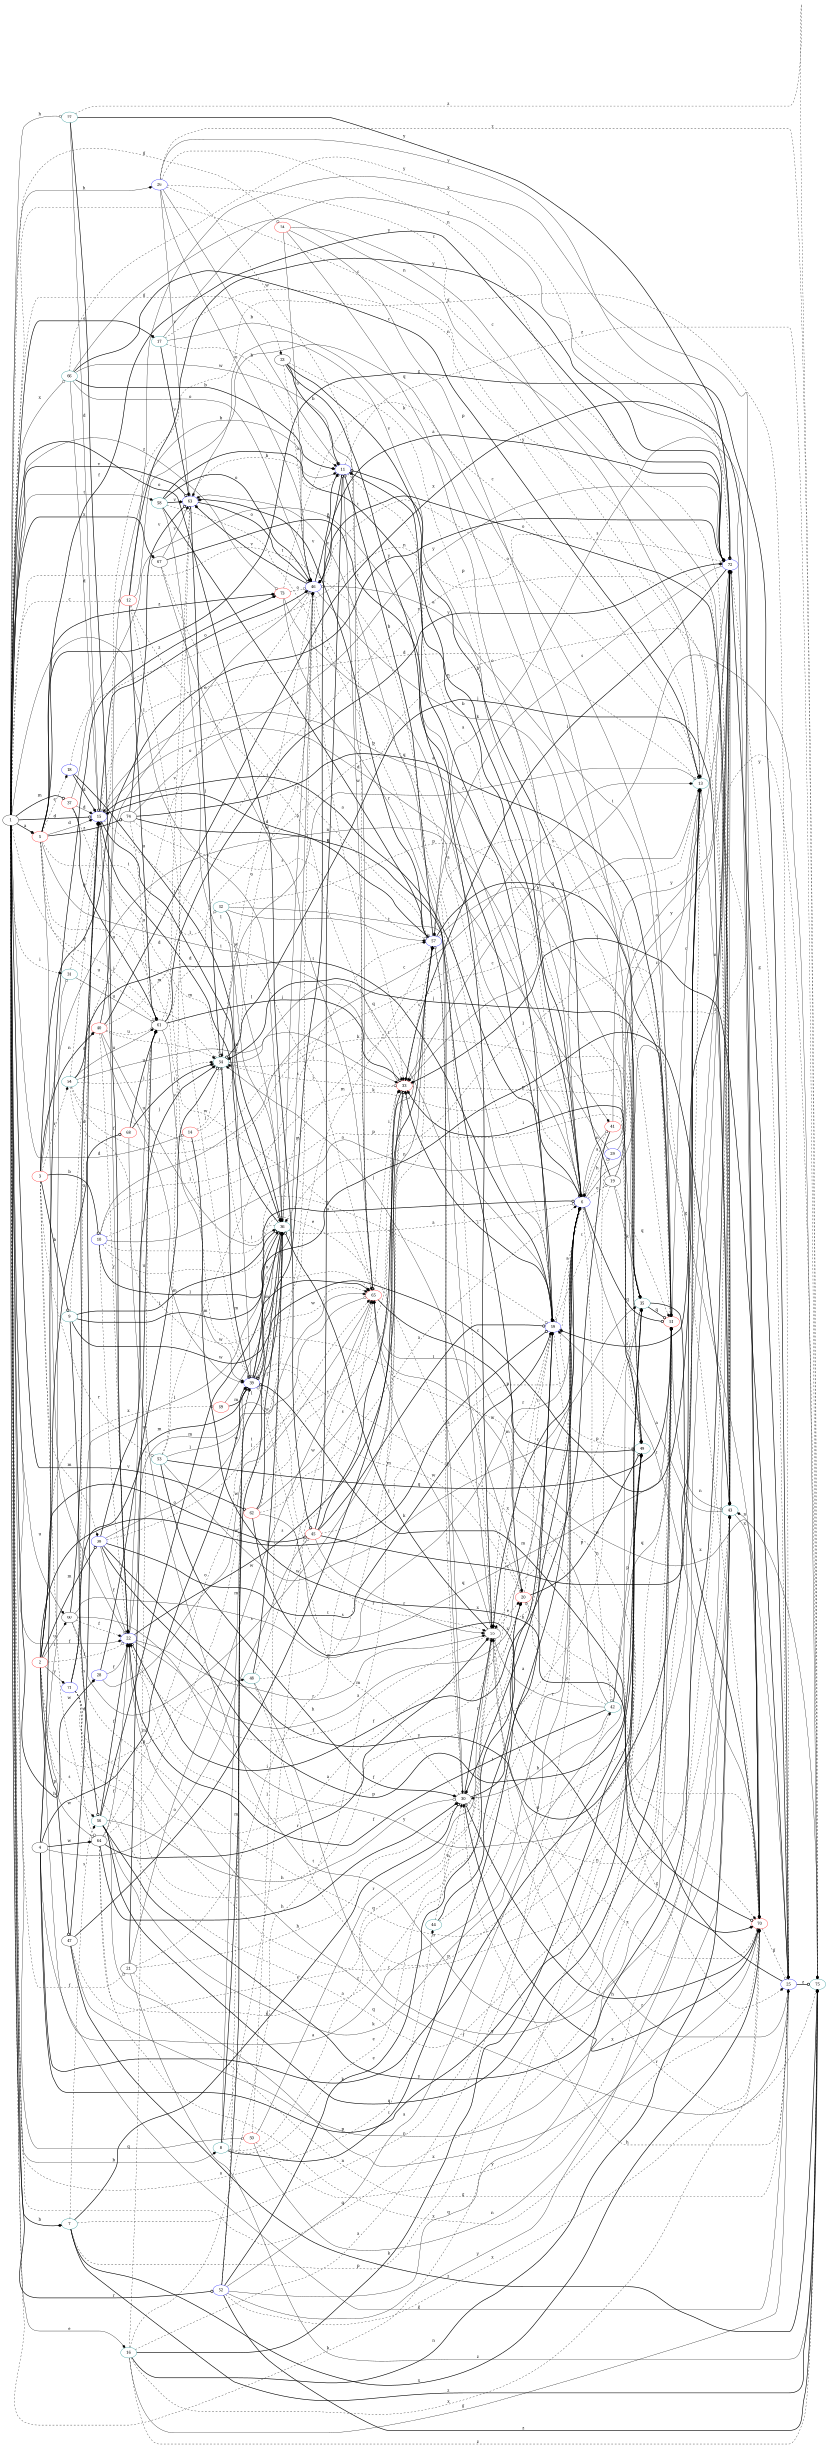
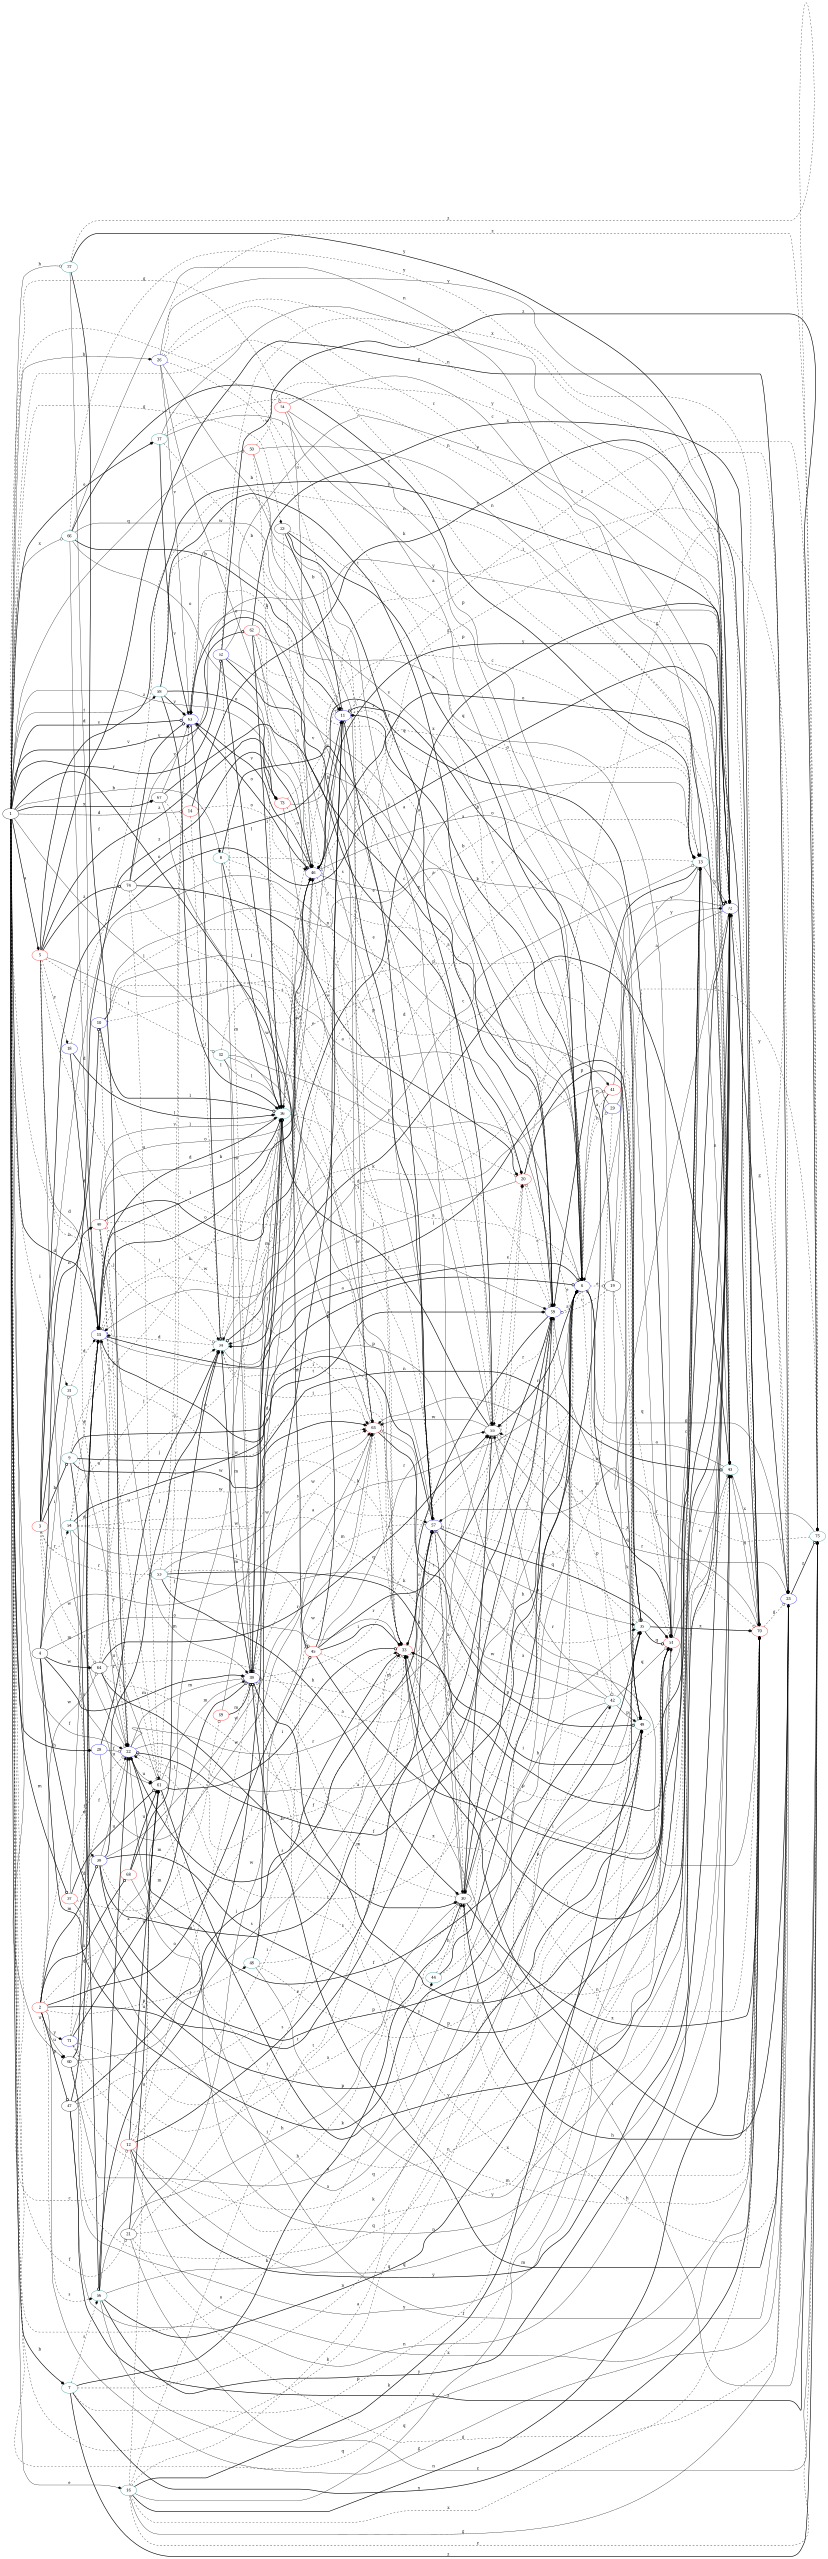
(297, 706) -> (337, 1967)
(204, 887) -> (185, 920)
(630, 1939) -> (558, 2200)
